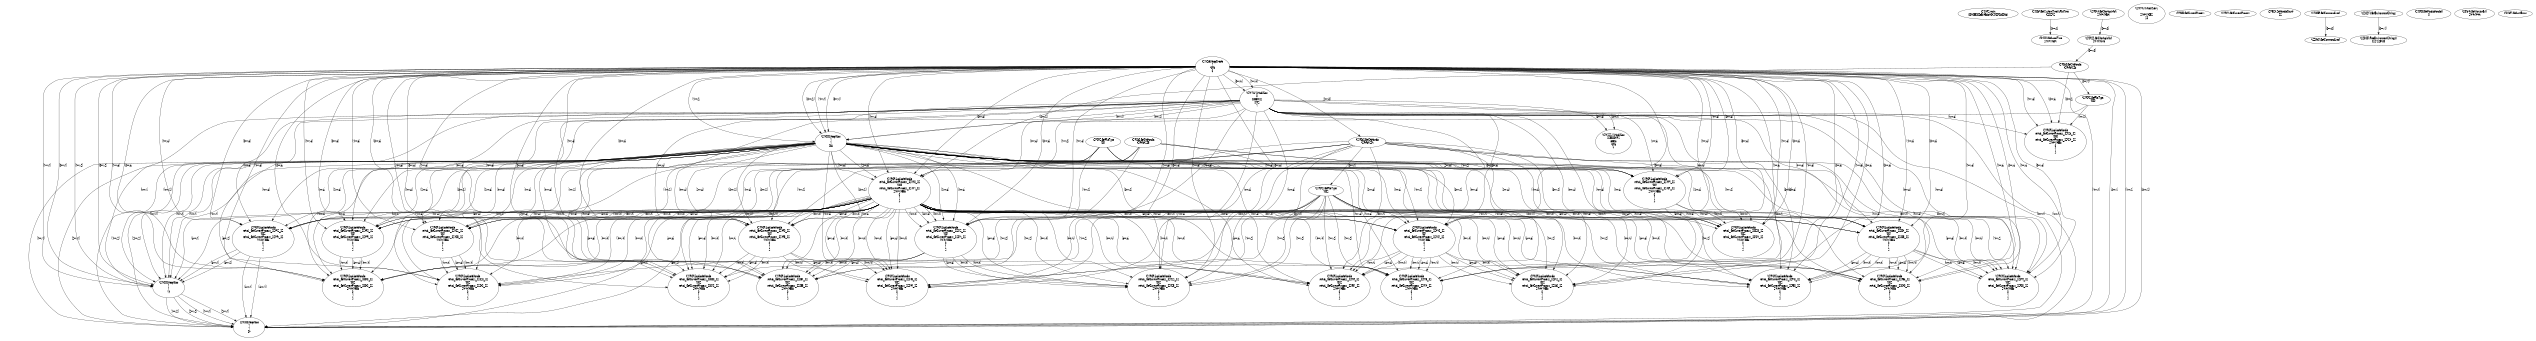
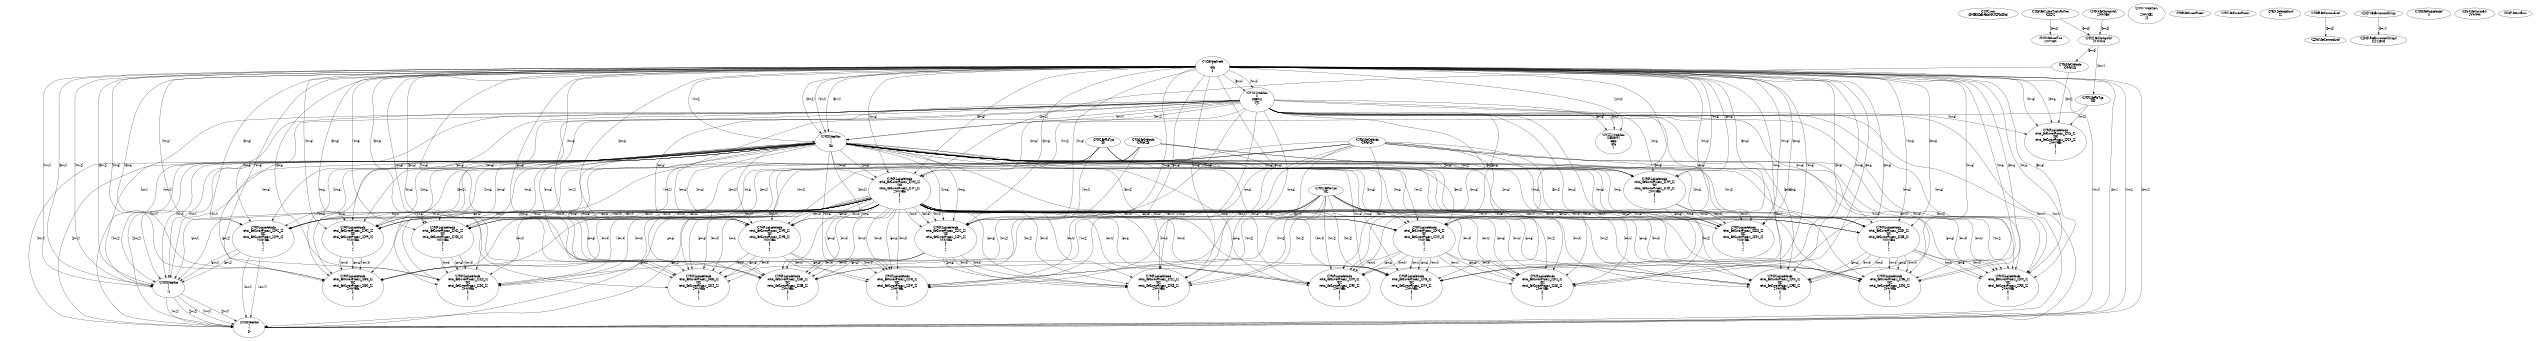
(2147, 14) -> (2147, 14)
none -> (2074, 27)
(2081, 82) -> (2096, 69)
(1296, 97) -> (1434, 81)
(1347, 166) -> none
